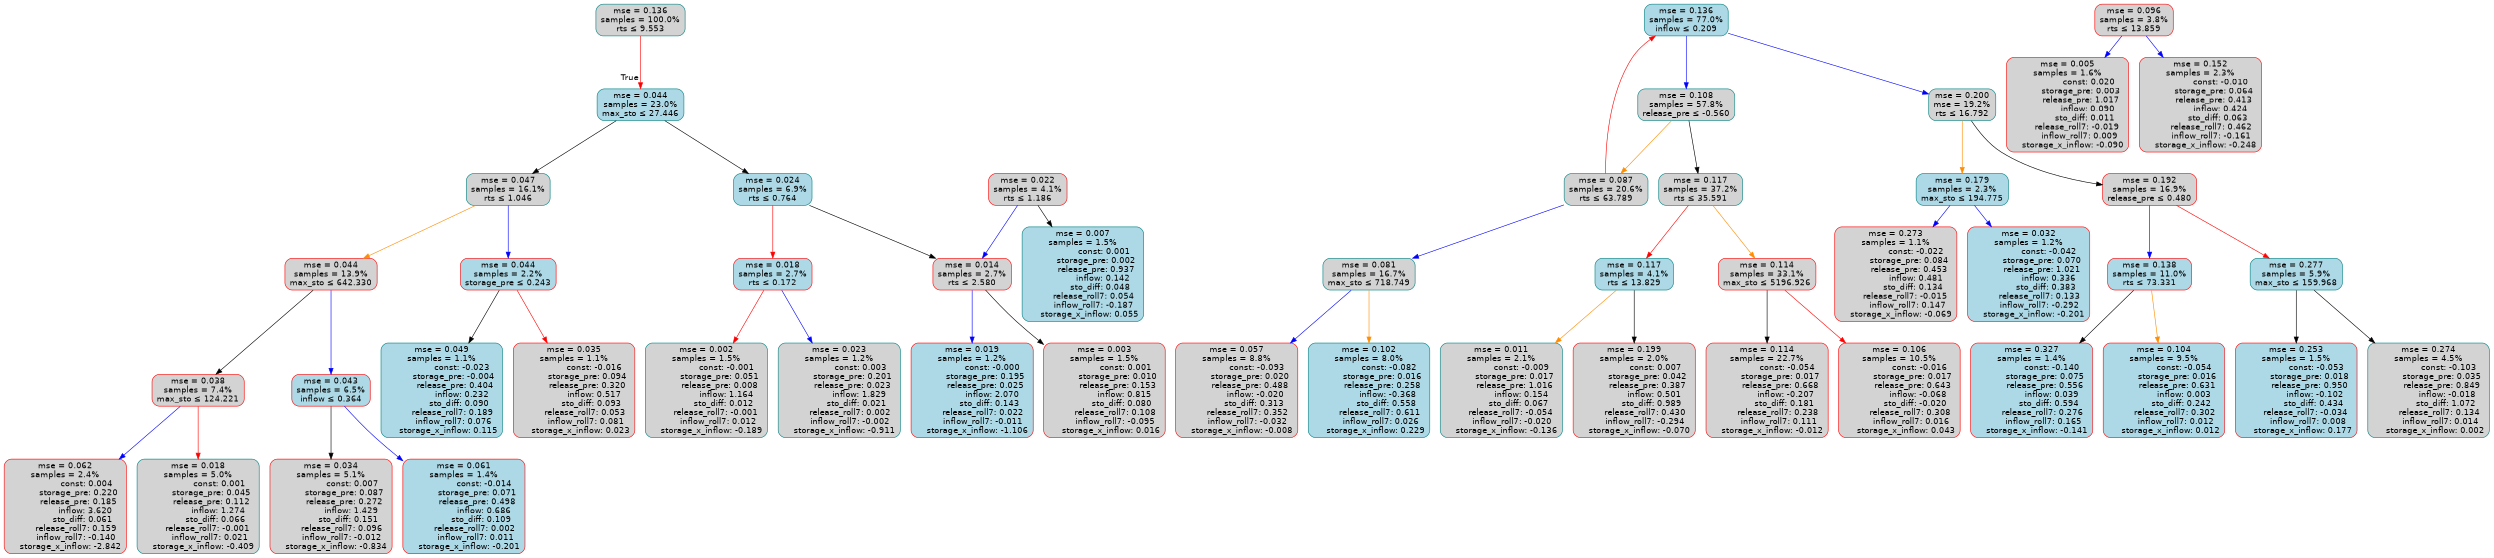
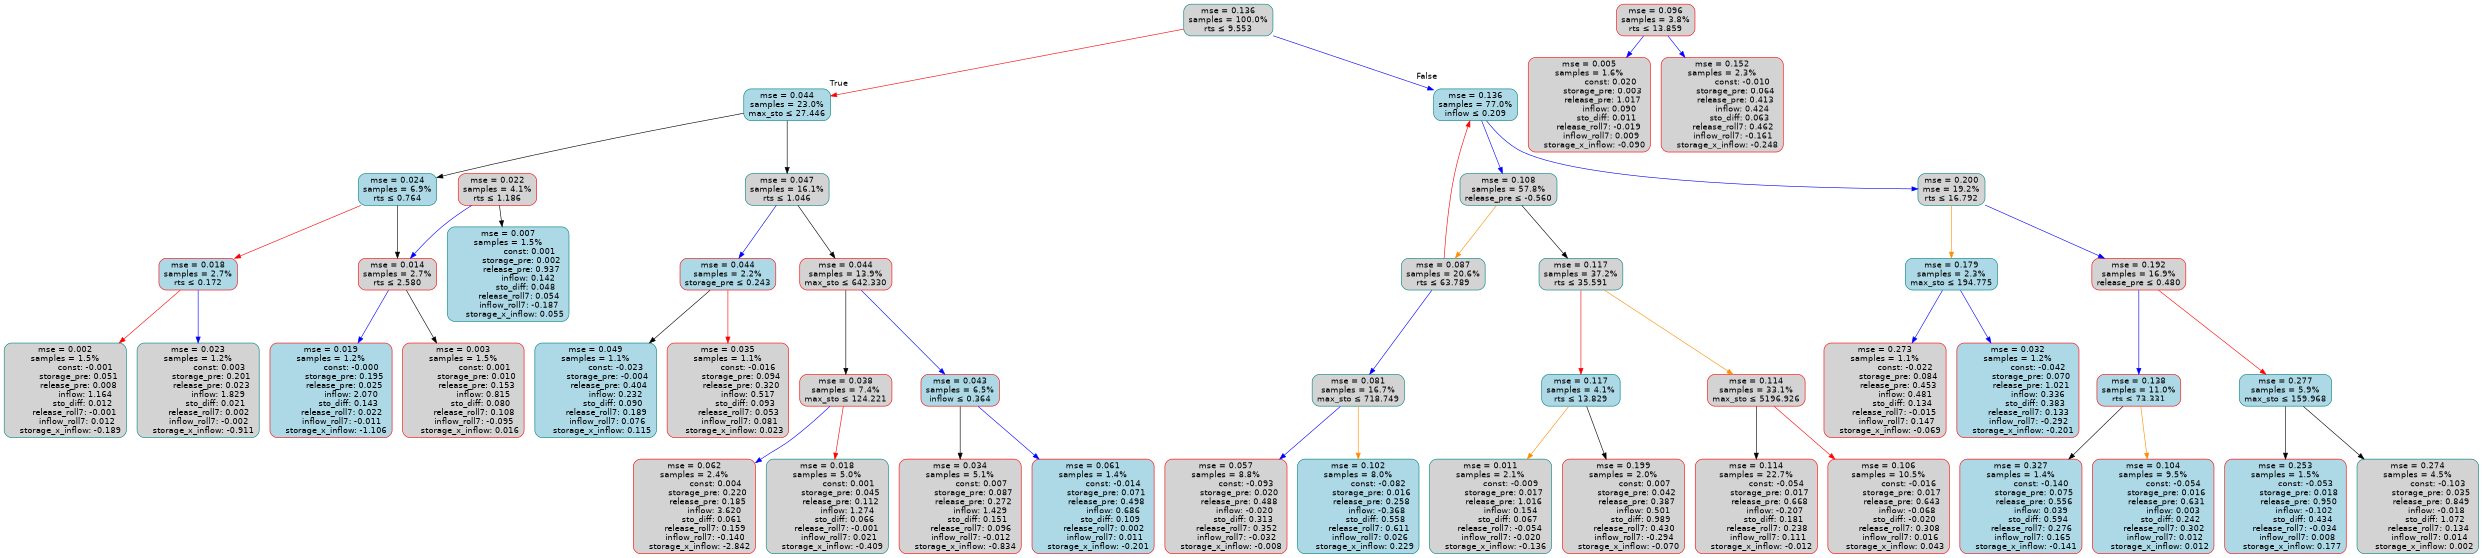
none -> (1350, 62)
(2027, 165) -> (2042, 230)
(422, 231) -> (815, 229)
